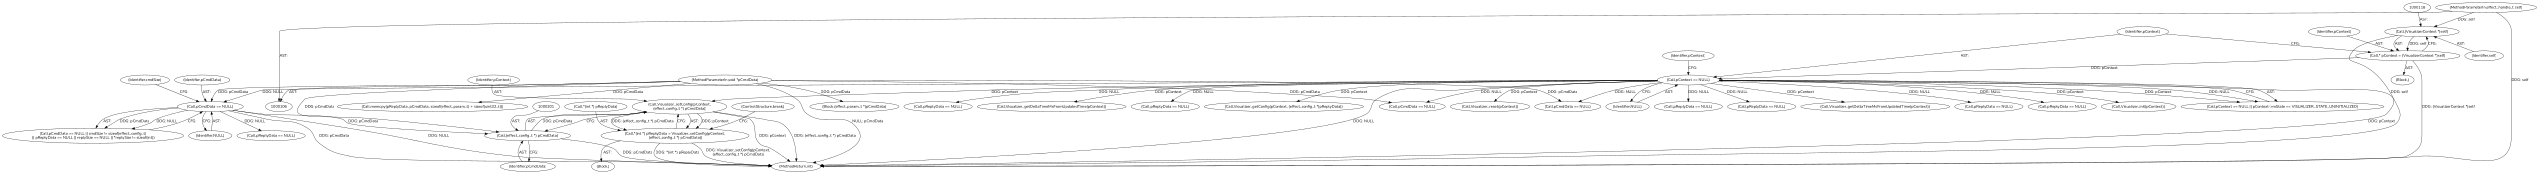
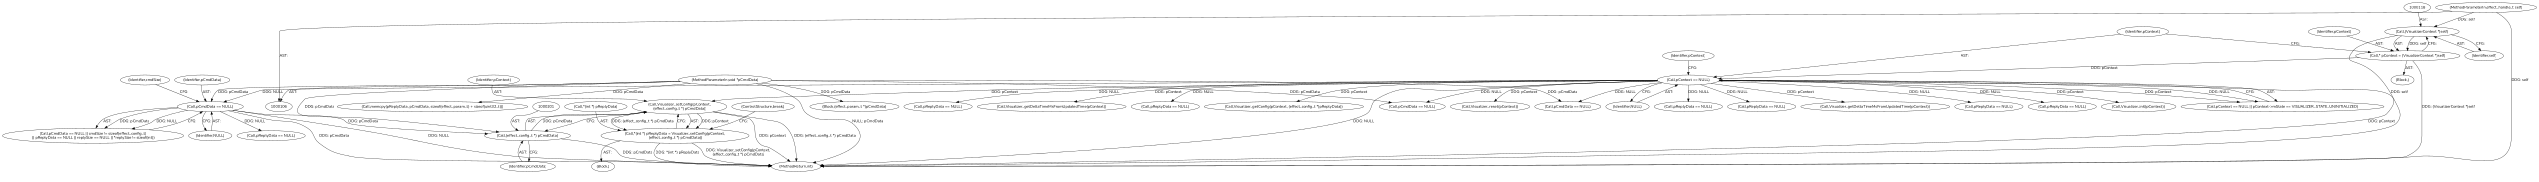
none -> (2466, 39)
